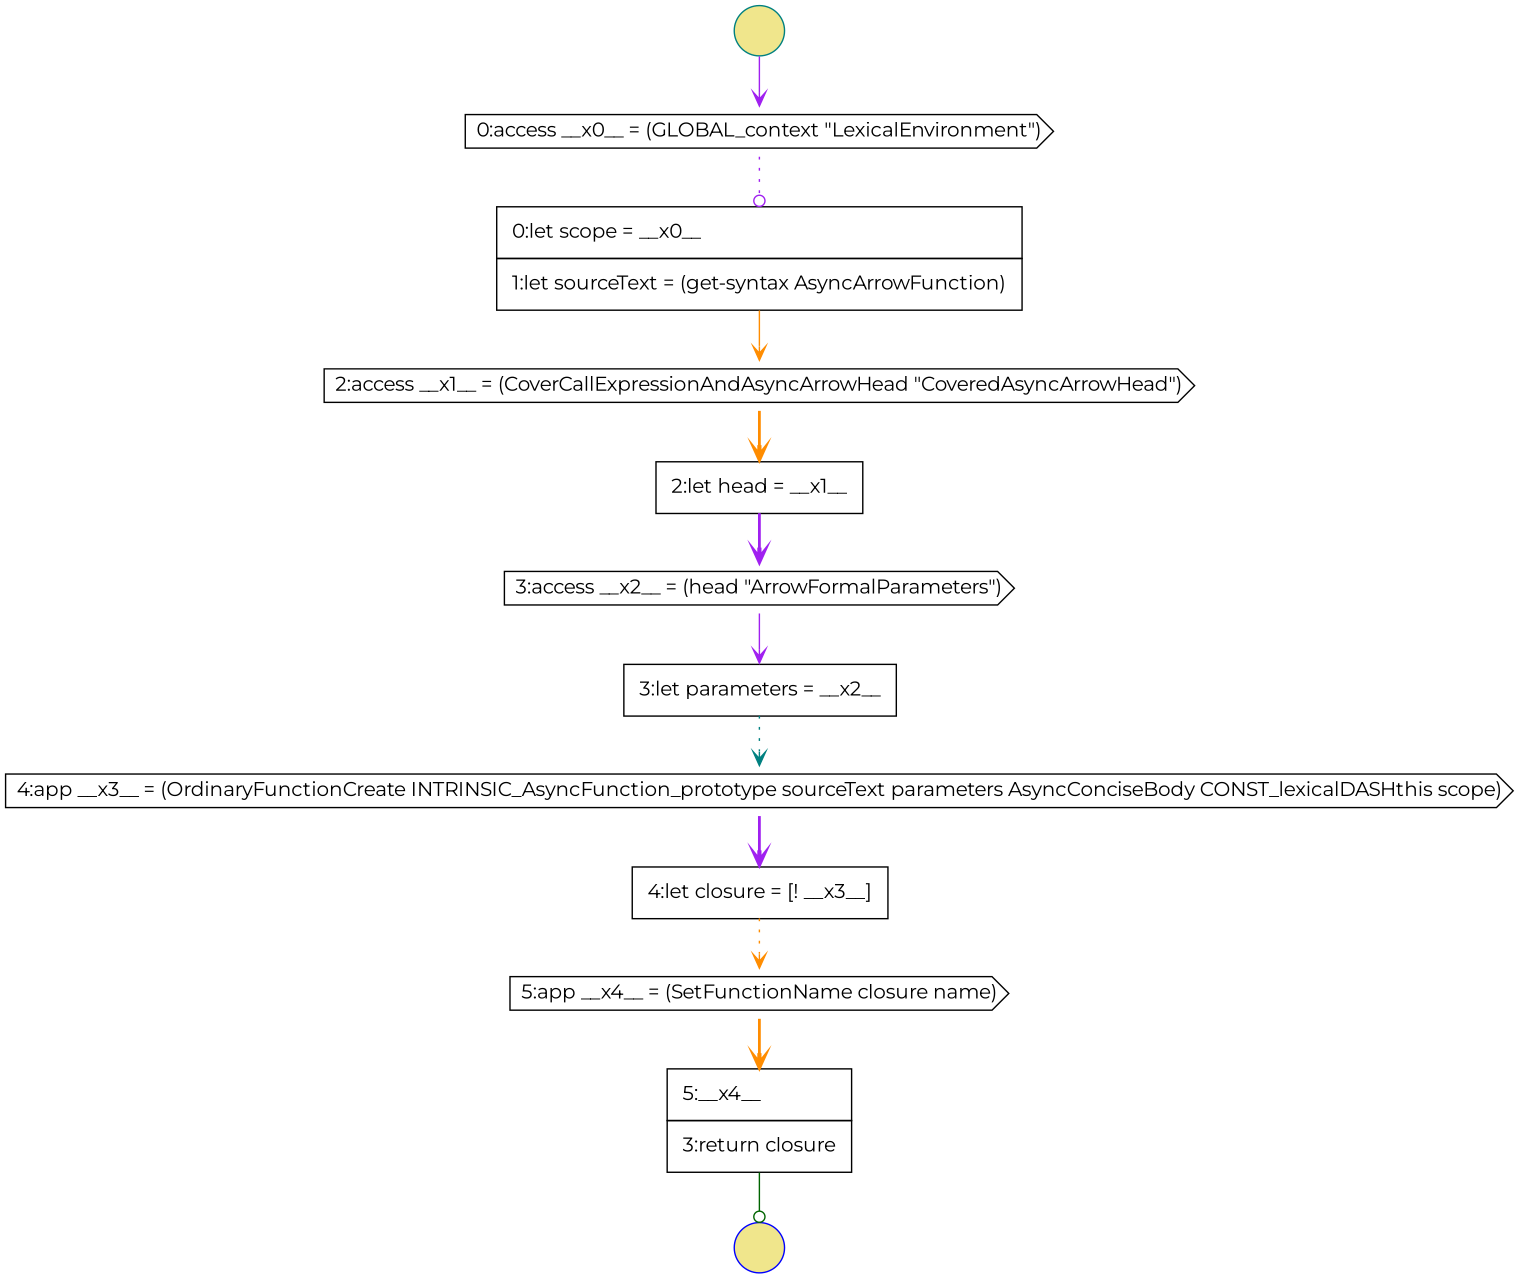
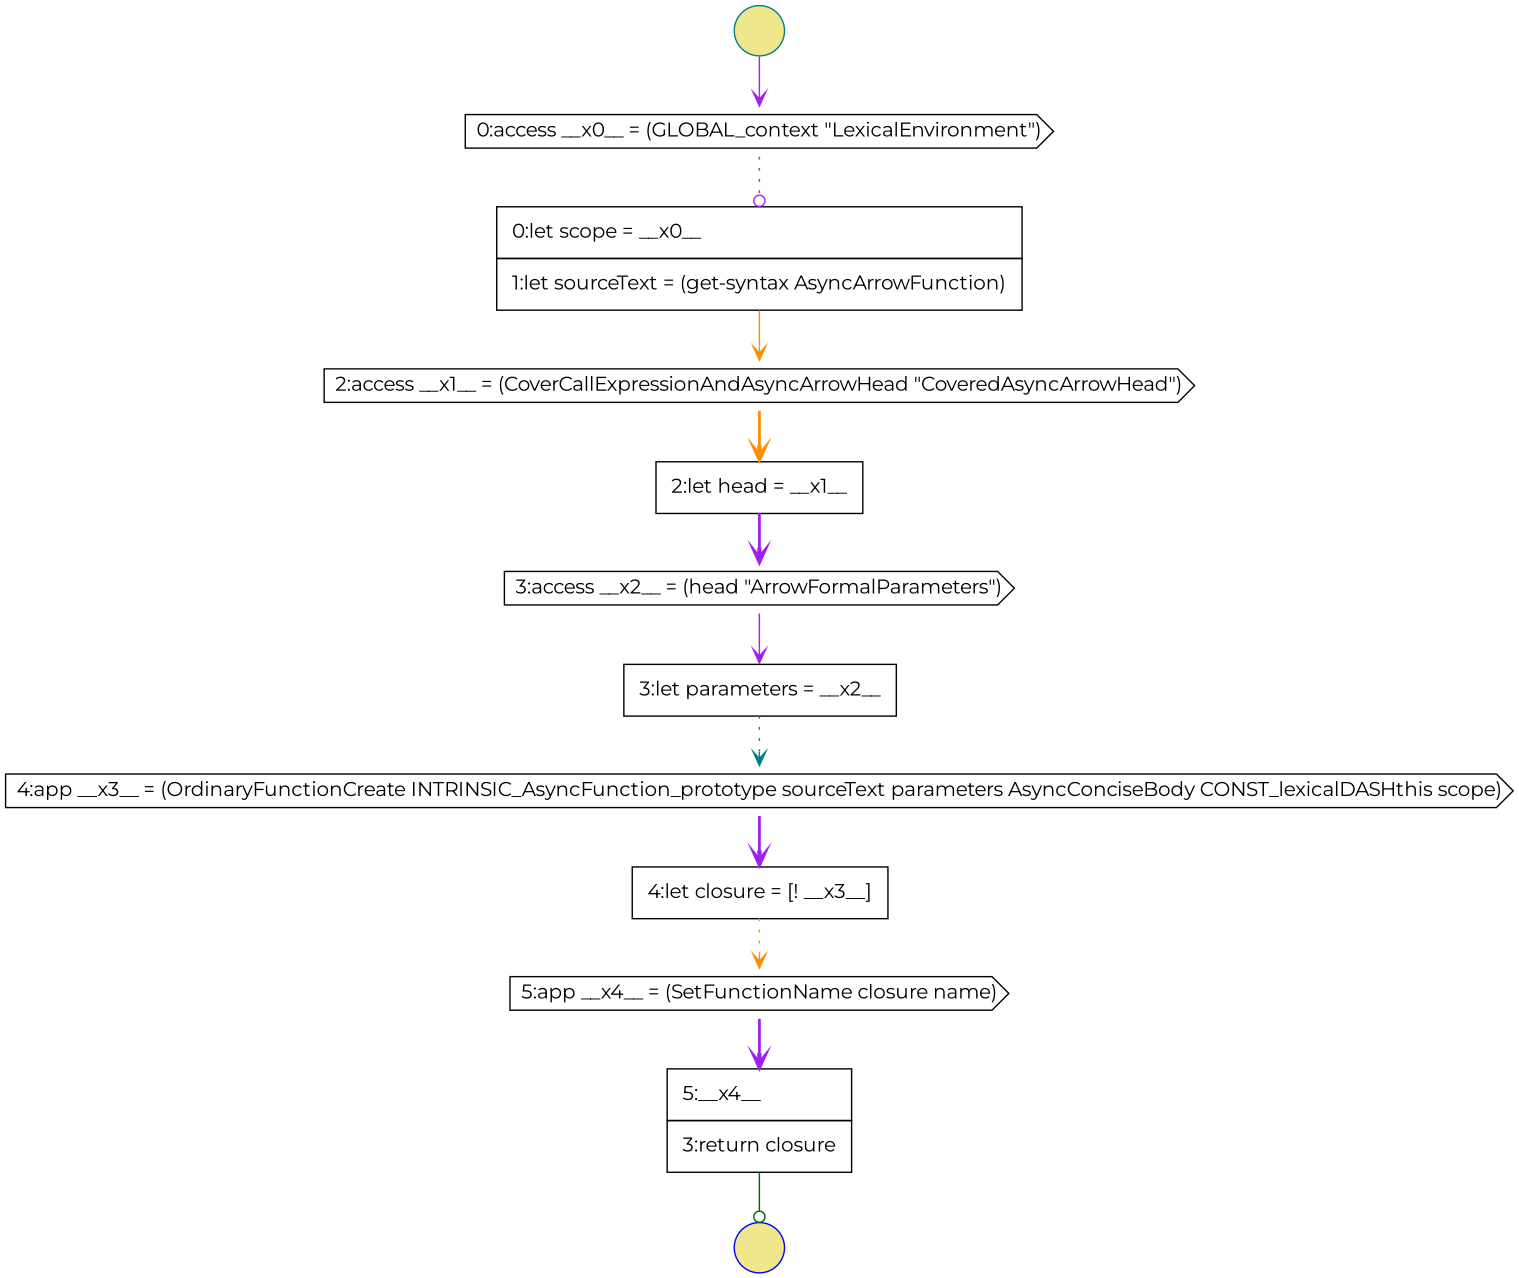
(759, 1037) -> (759, 1037)
